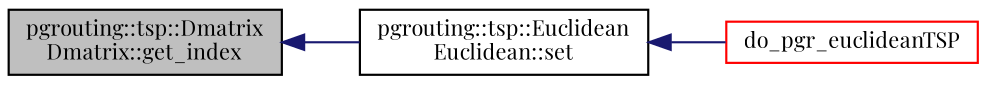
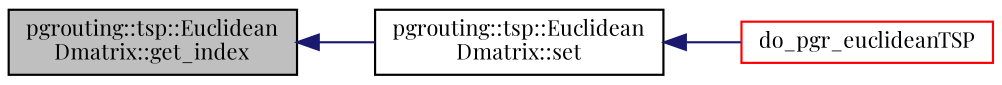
(145, 42) -> (153, 42)
(504, 42) -> (519, 42)
